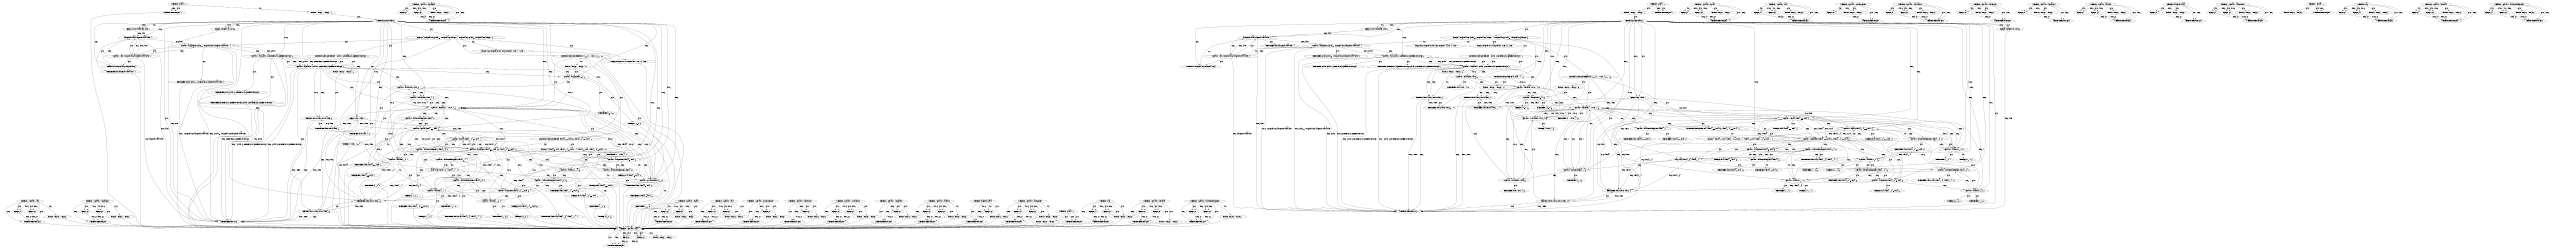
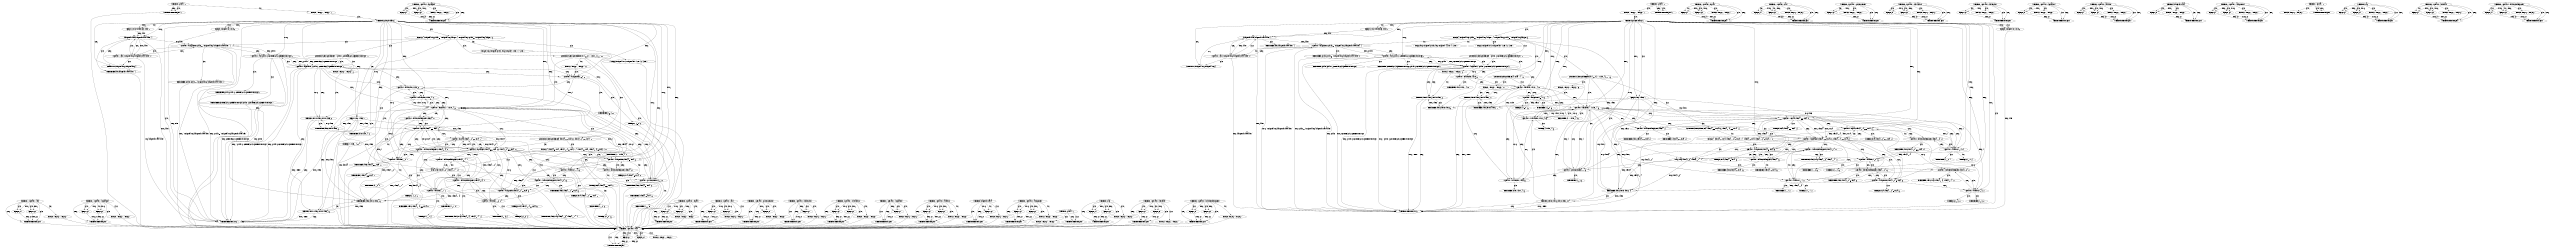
(1523, 82) -> (1523, 82)
